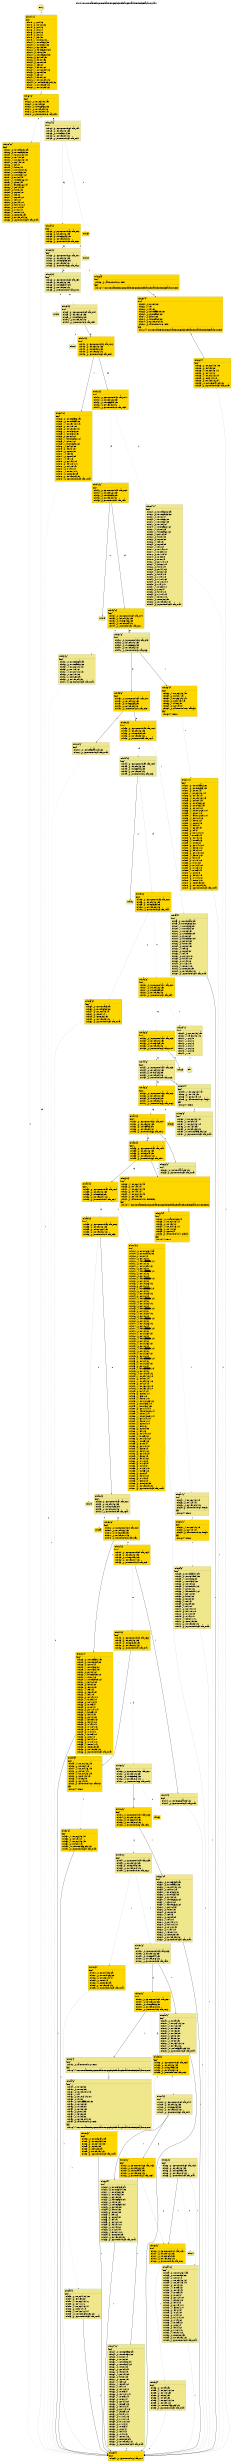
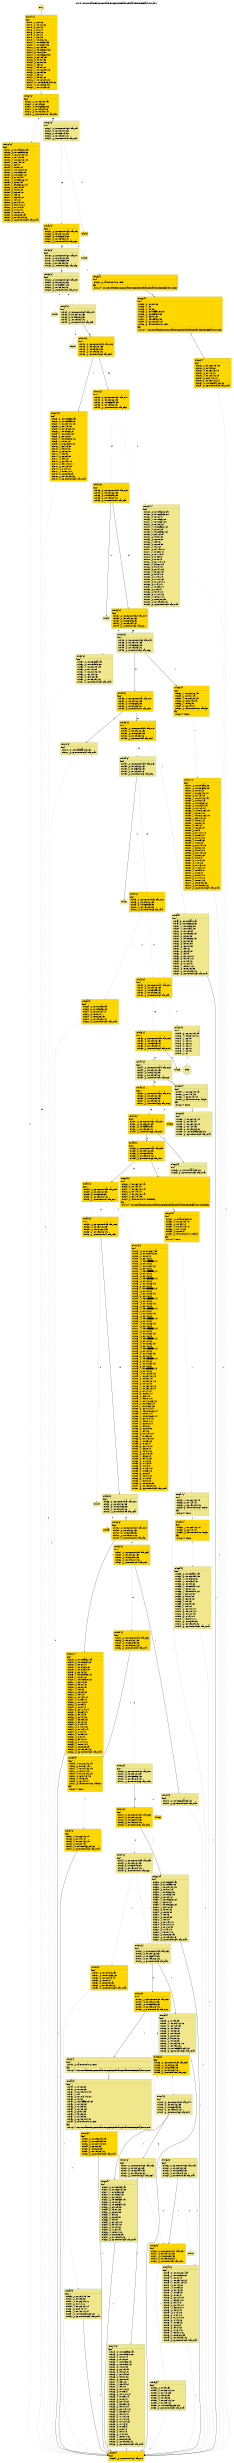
(189, 1070) -> (187, 1070)
(137, 2168) -> (137, 2168)
